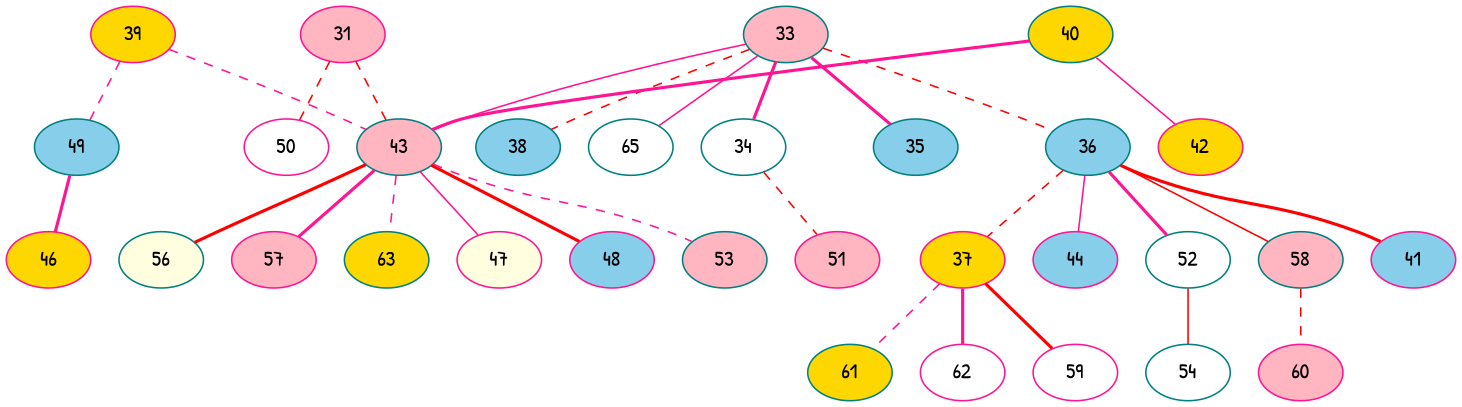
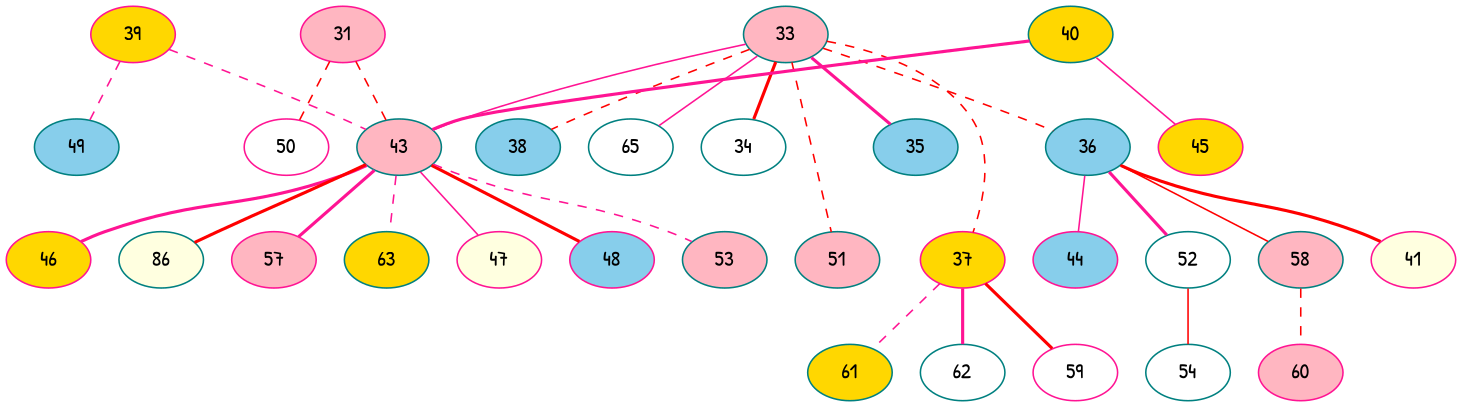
(765, 90) -> (765, 90)
(1201, 147) -> (1201, 147)
(63, 204) -> (224, 203)
(790, 204) -> (812, 147)
(1025, 204) -> (965, 110)
(161, 260) -> (161, 260)
(837, 260) -> (837, 260)
(1413, 260) -> (1413, 260)
(963, 373) -> (963, 373)
